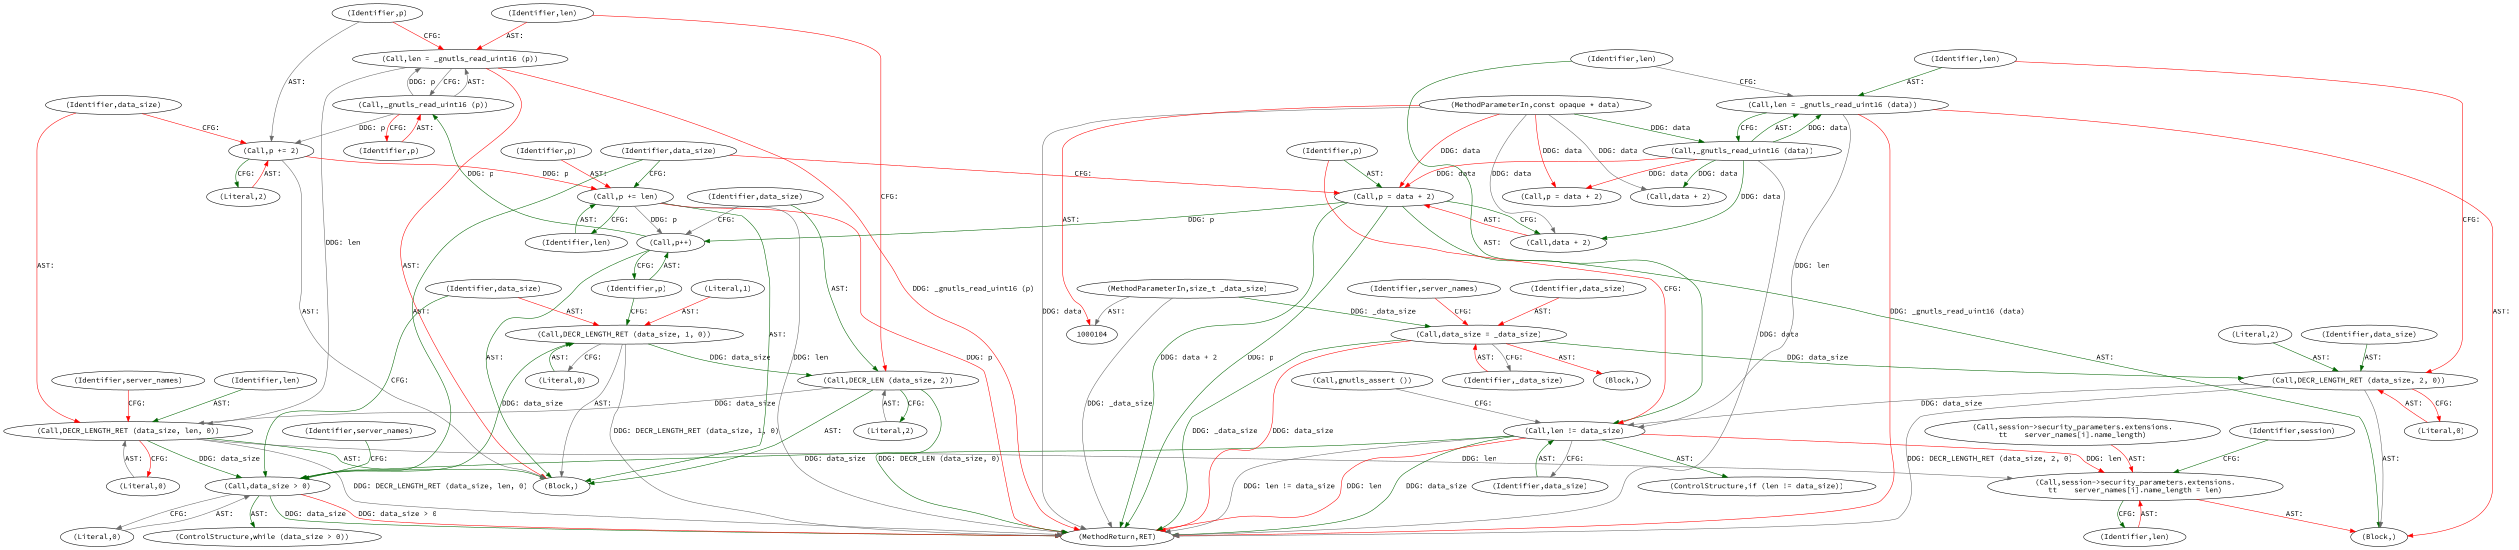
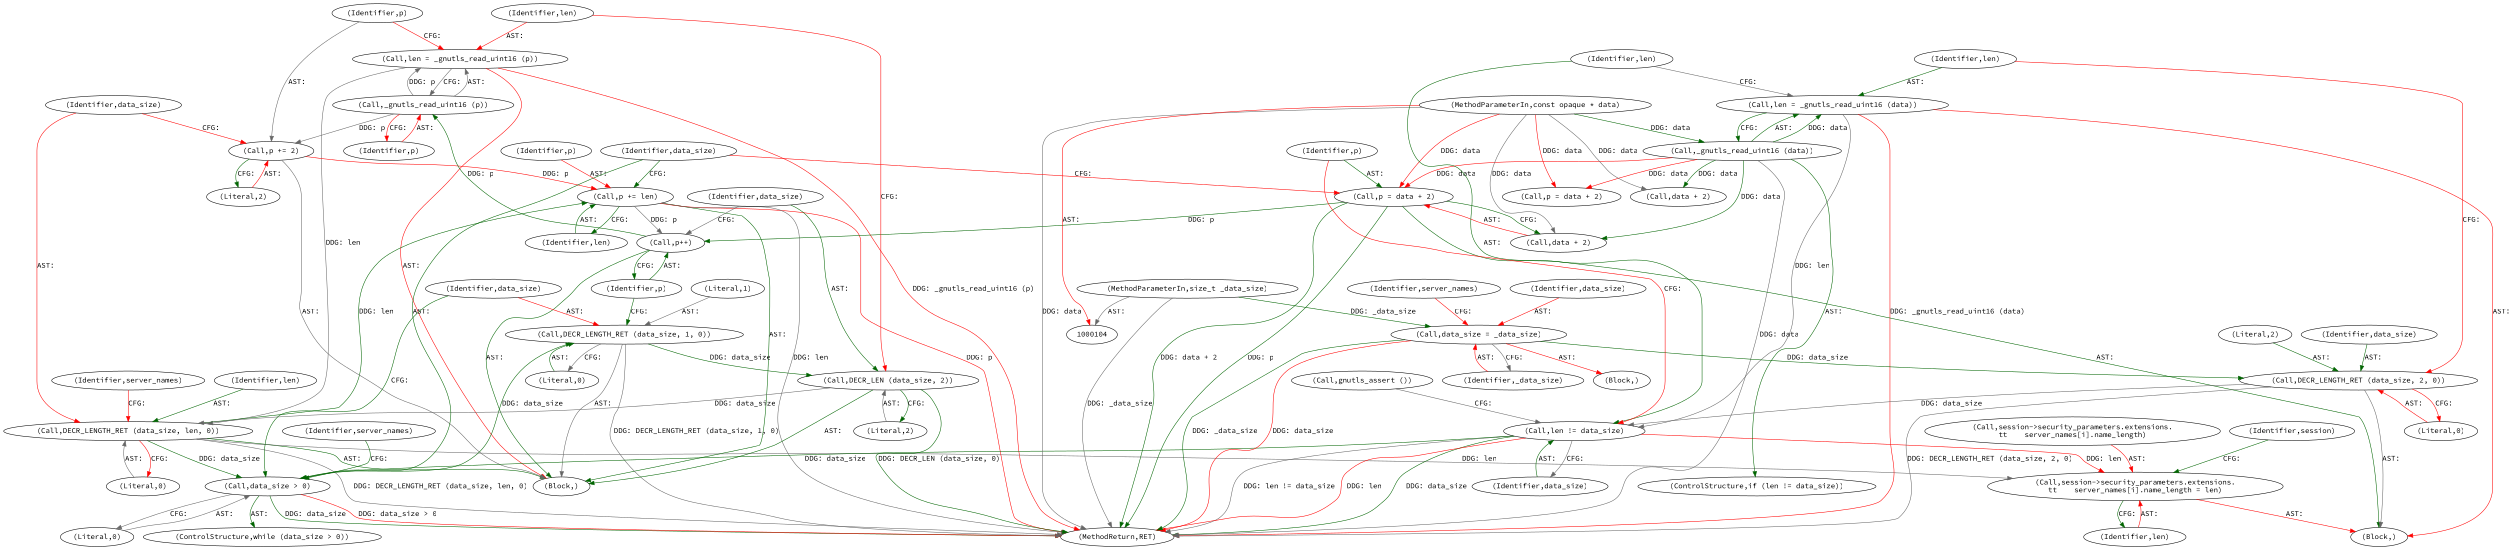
none -> (360, 299)
(680, 310) -> (680, 310)
(1662, 458) -> (1819, 322)
